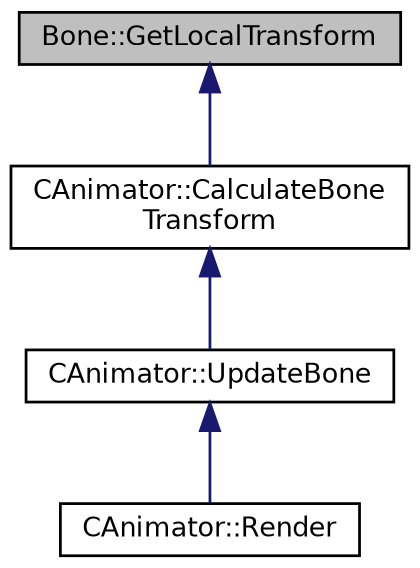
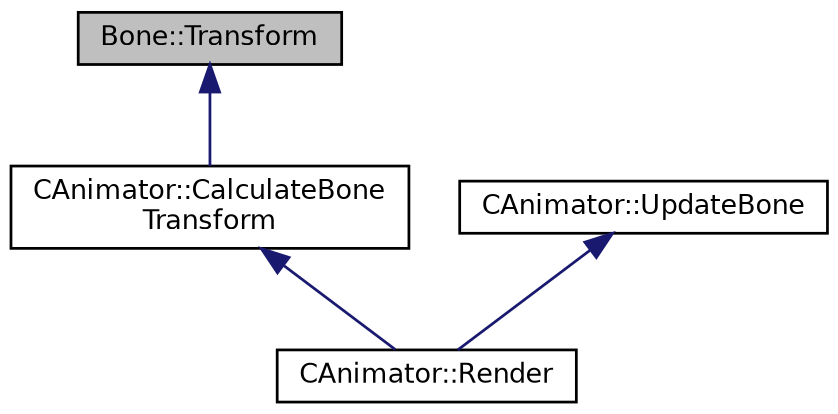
(210, 38) -> (210, 38)
(210, 313) -> (340, 308)
